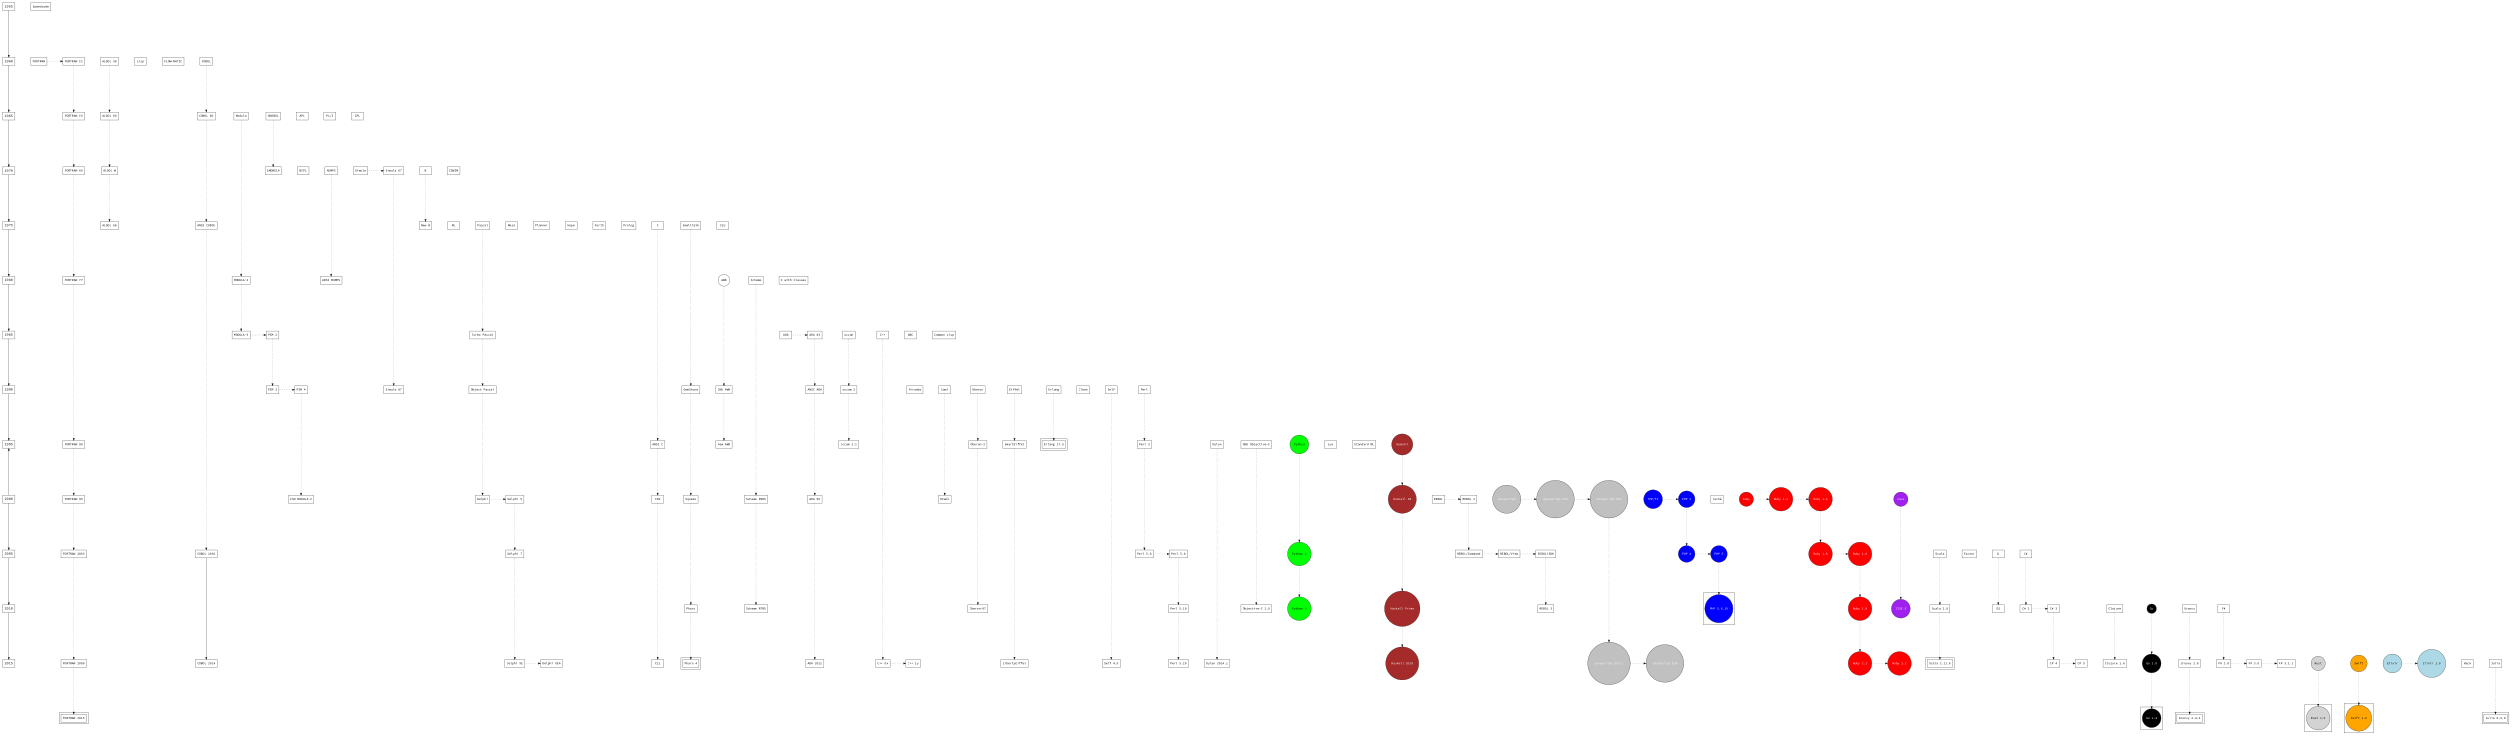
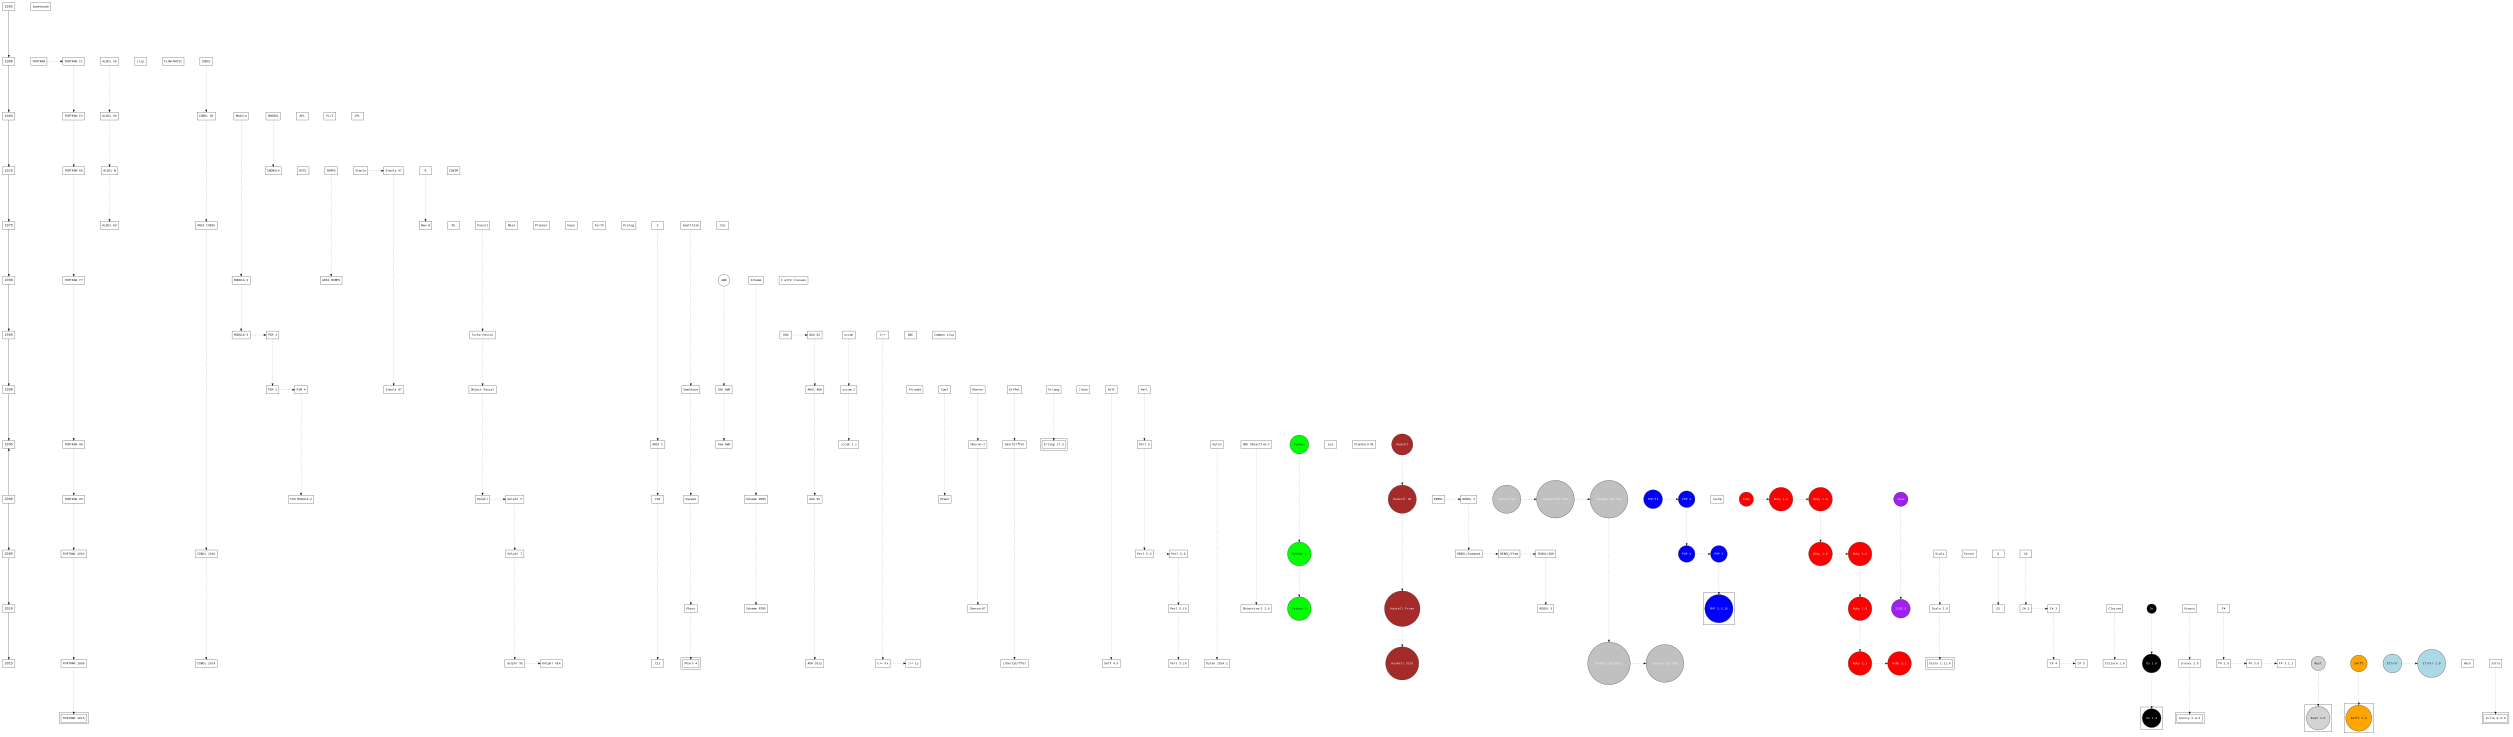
(206, 608) -> (206, 608)
